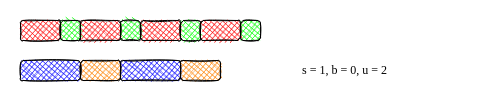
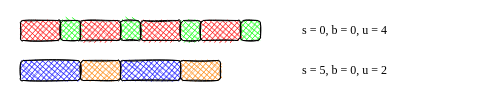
none -> (381, 31)
(351, 71) -> (351, 71)
